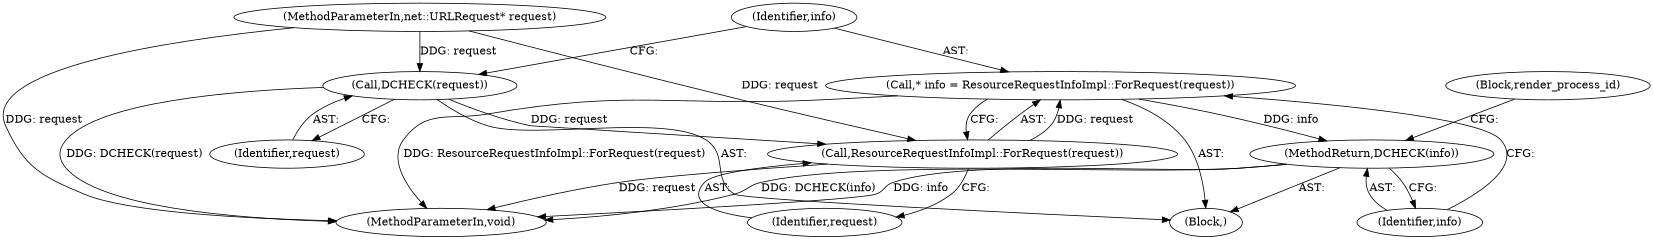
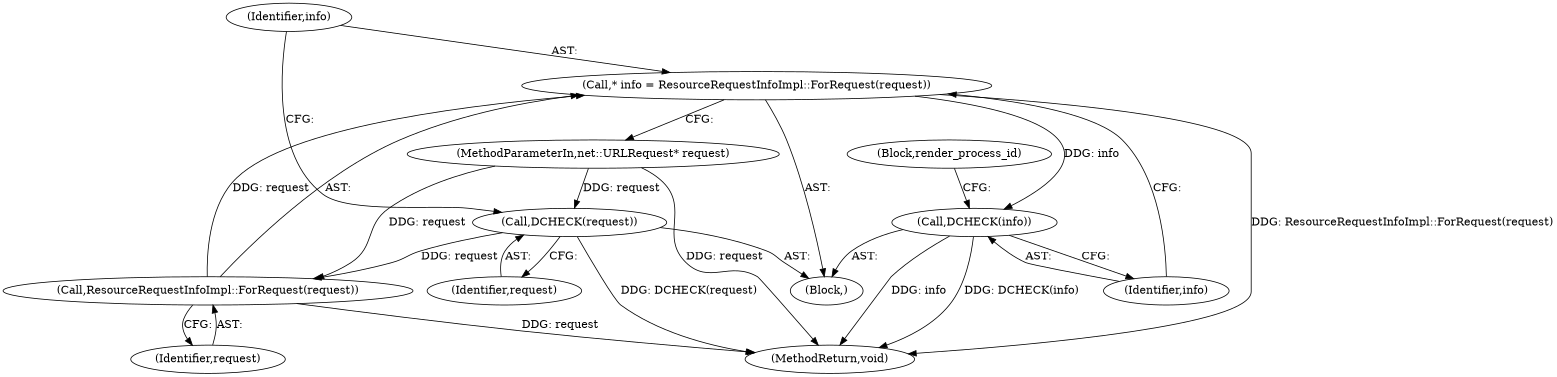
(971, 112) -> (679, 118)
(1372, 154) -> (974, 222)
(441, 222) -> (830, 359)
